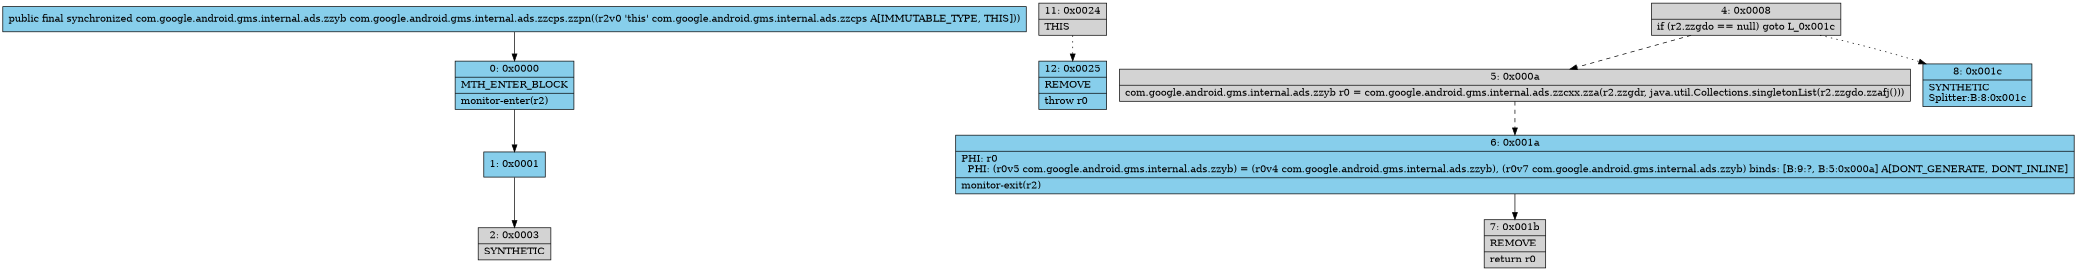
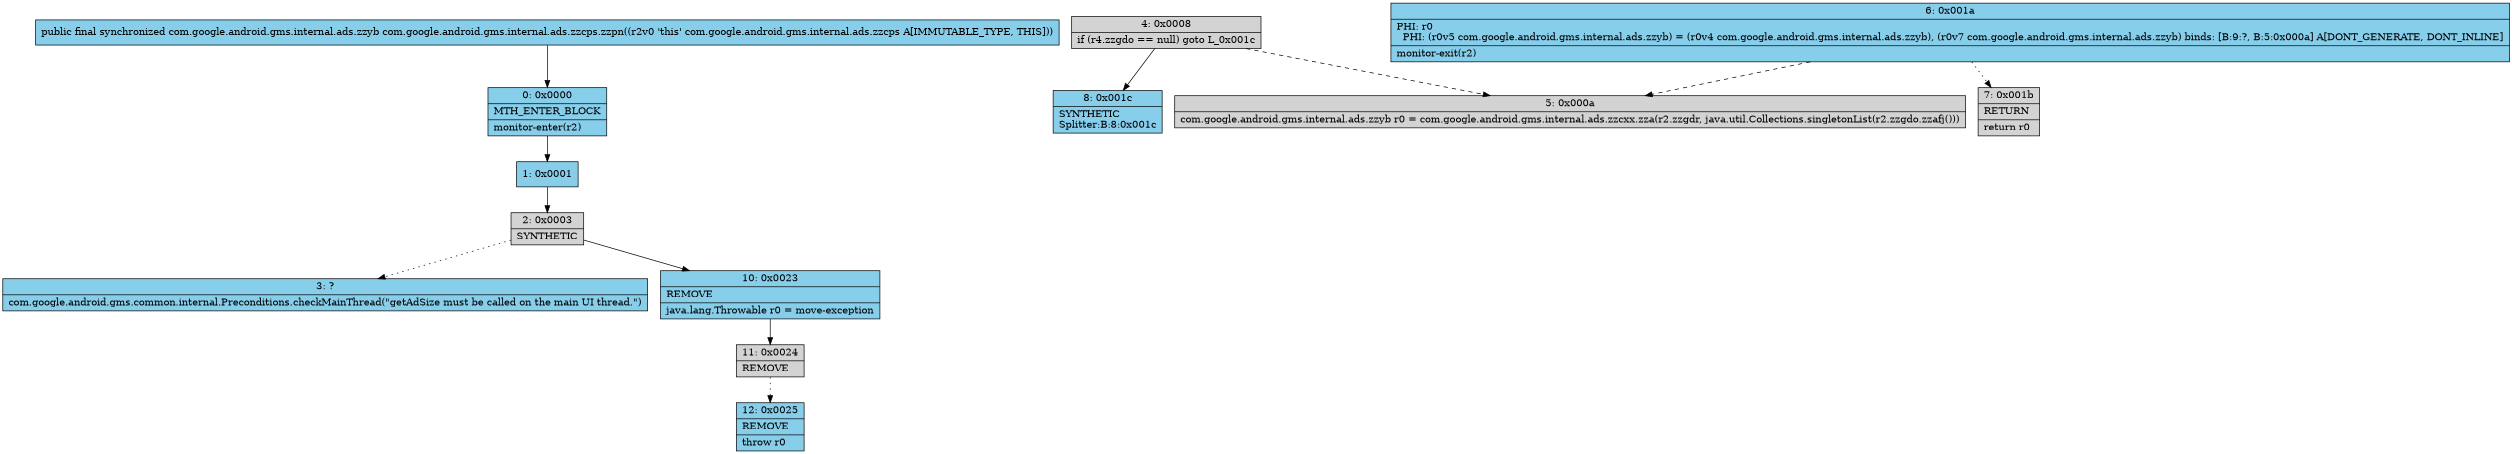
(1057, 27) -> (765, 369)
(1746, 27) -> (1166, 40)
(1870, 47) -> (1141, 67)
(1515, 115) -> (1731, 78)
(1515, 203) -> (1979, 72)
(1513, 243) -> (2006, 111)
none -> (325, 295)
none -> (770, 295)
